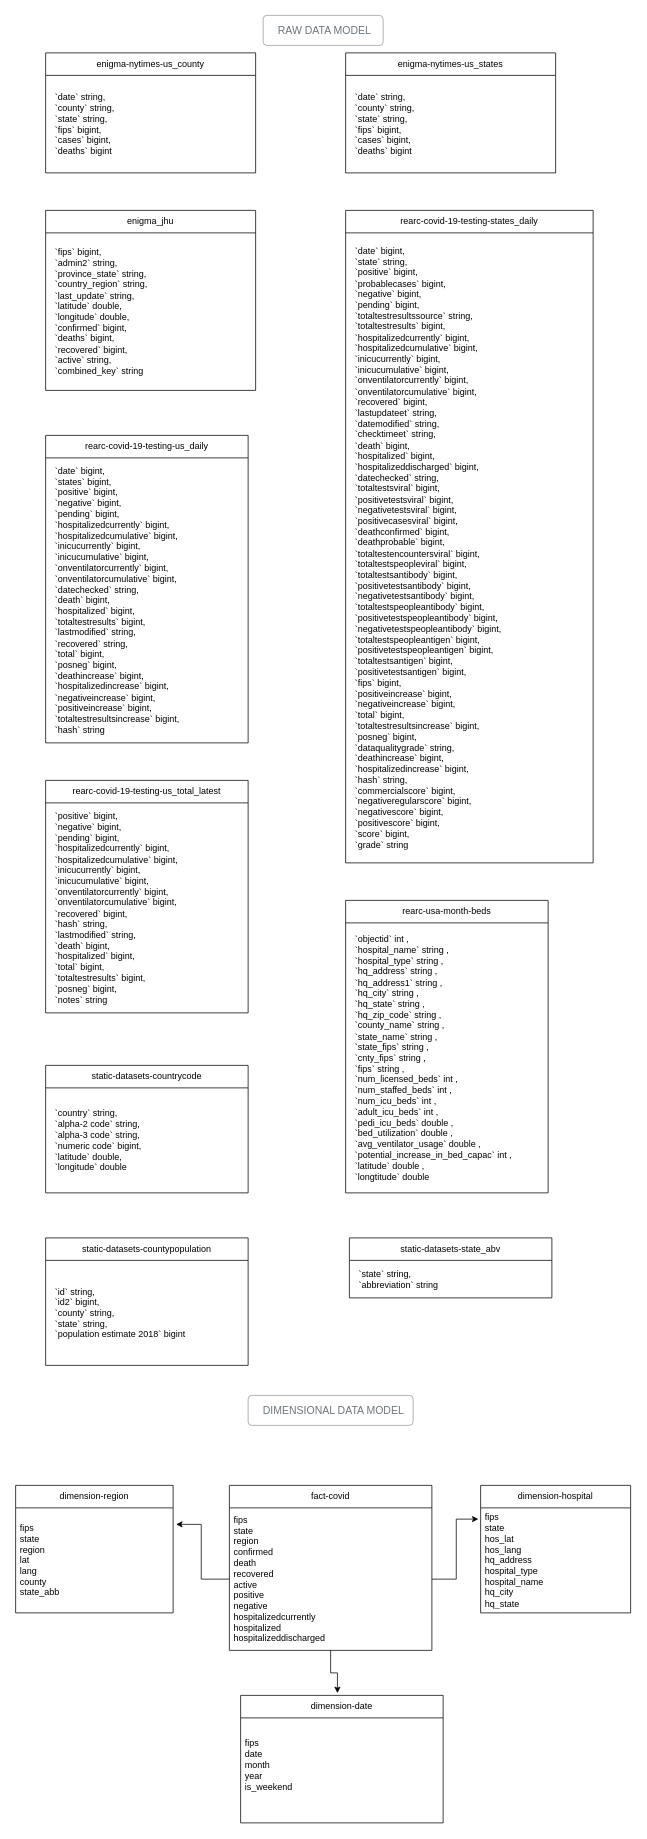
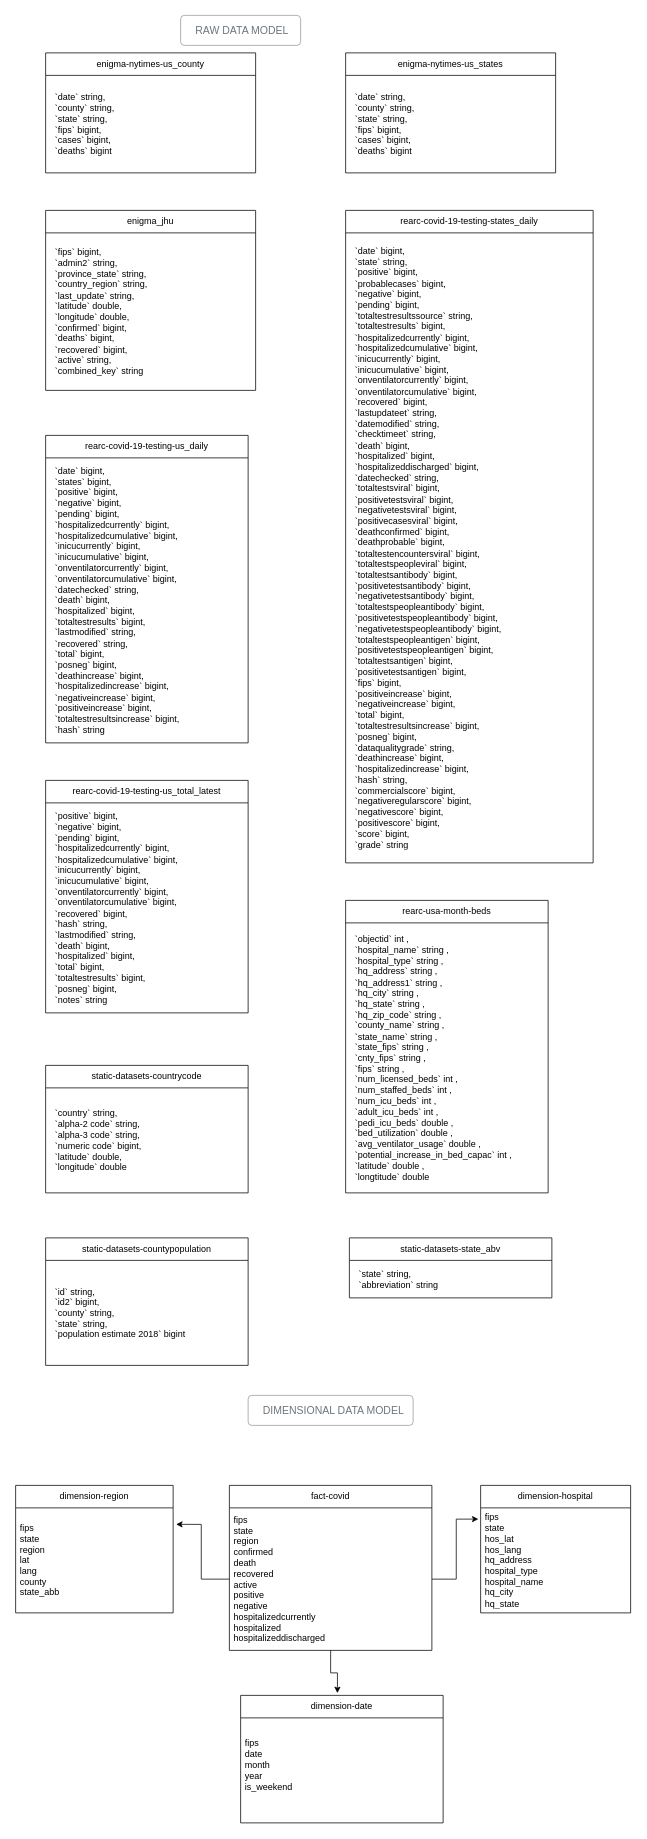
(323, 30) -> (240, 30)
